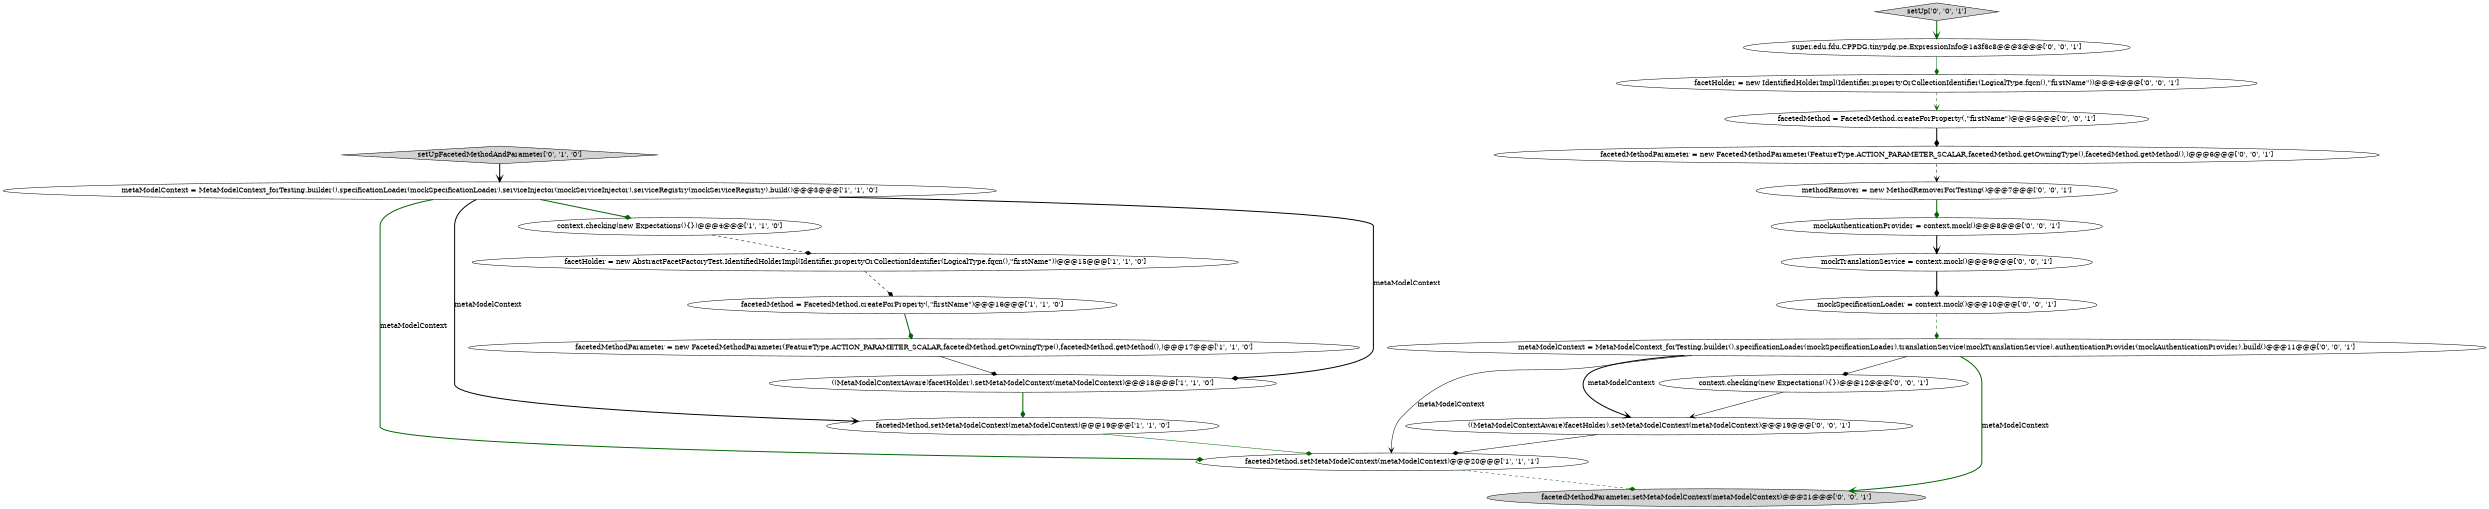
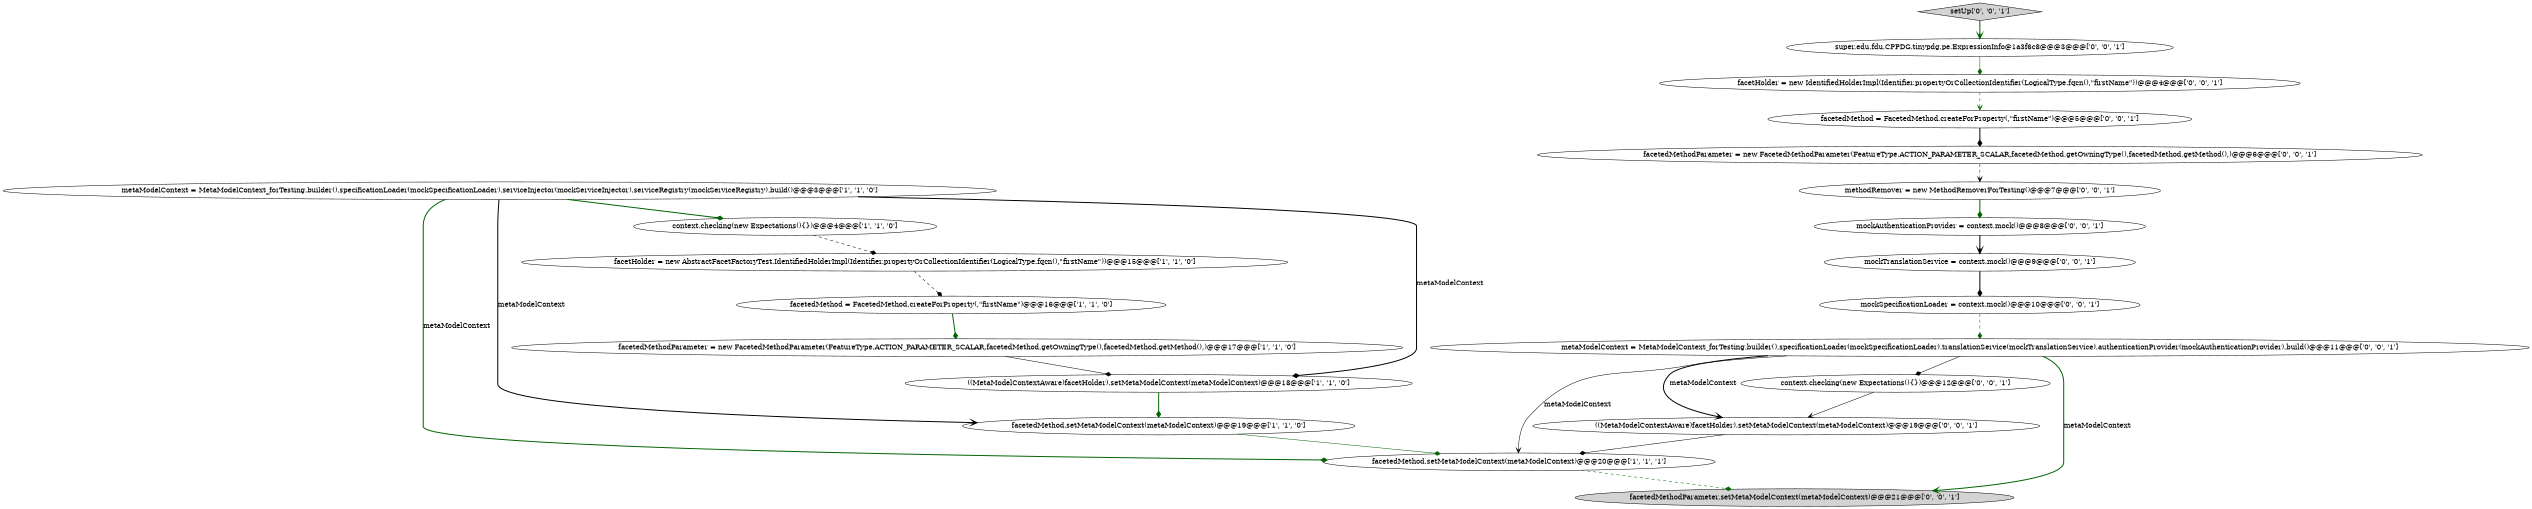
(500, 155) -> none
